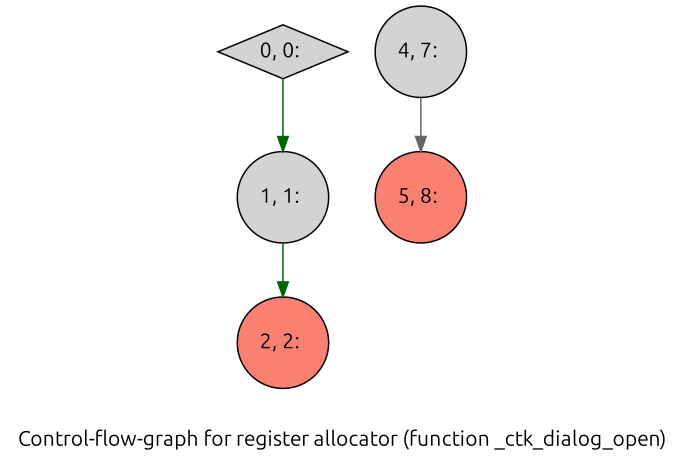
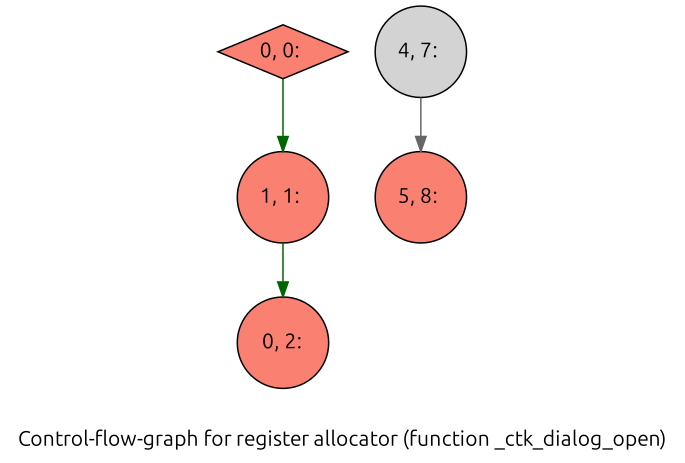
(283, 52) -> (283, 52)
(283, 197) -> (283, 197)
(283, 343) -> (283, 343)
